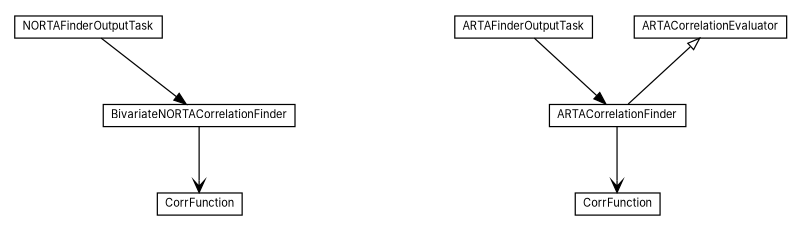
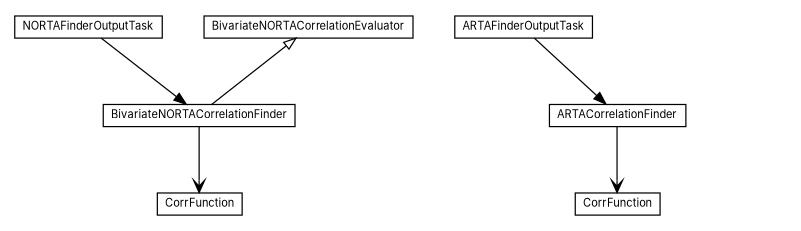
none -> (309, 27)
(710, 27) -> none
